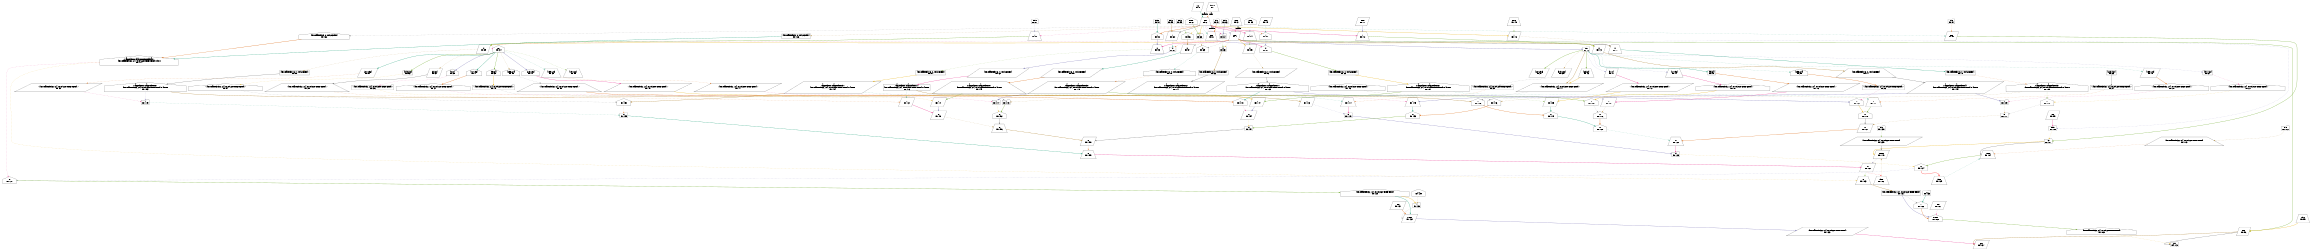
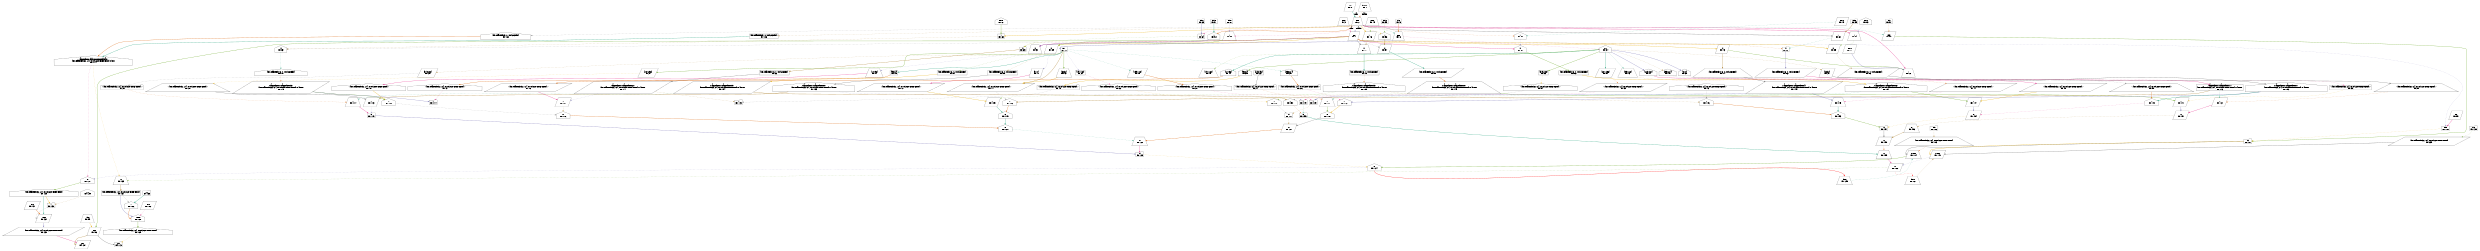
(1205, 14) -> (1356, 14)
(1211, 14) -> (1364, 14)
(1238, 29) -> (1351, 29)
(1481, 40) -> (1815, 62)
none -> (188, 88)
(999, 115) -> none
